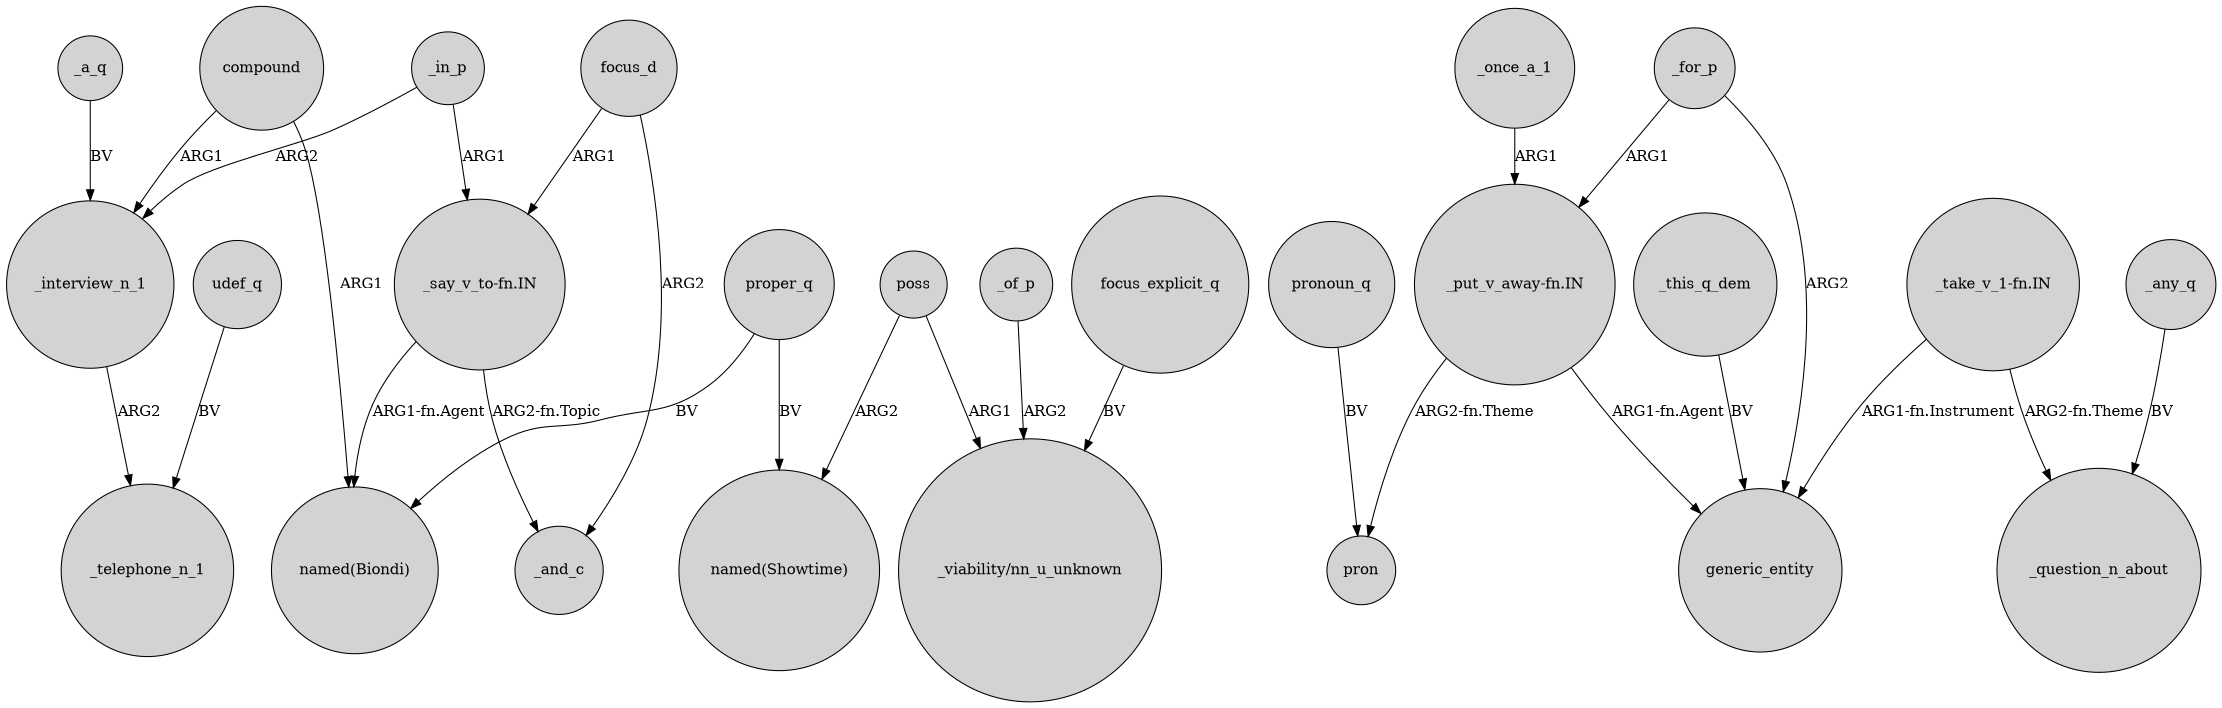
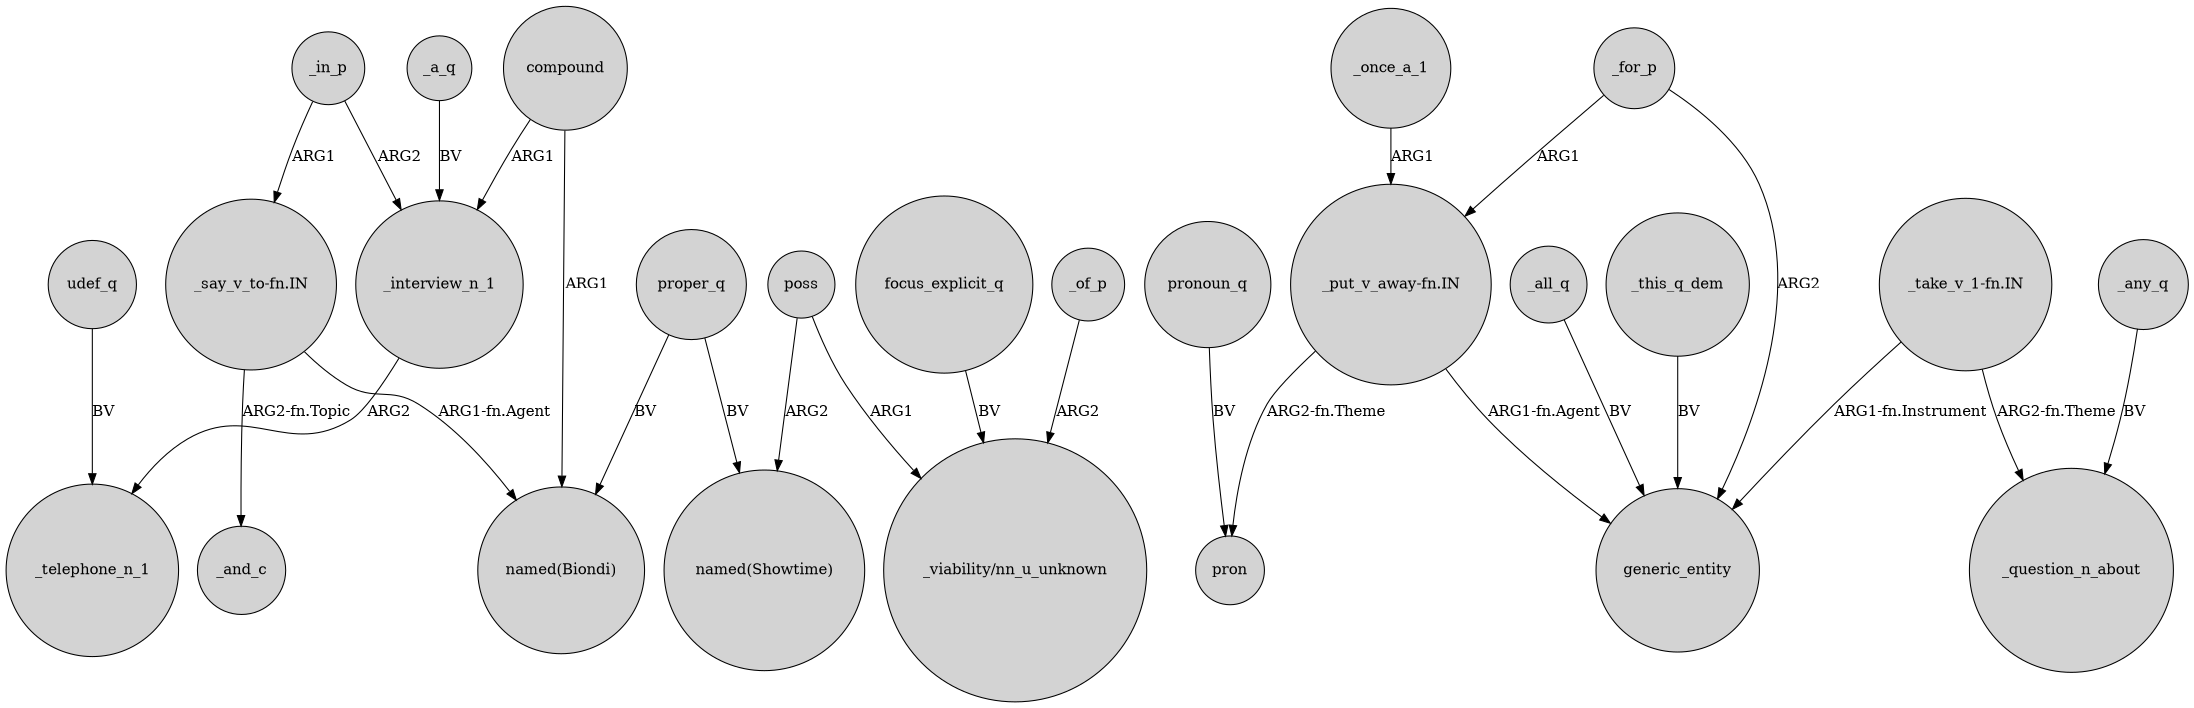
(629, 68) -> none
none -> (1549, 285)
